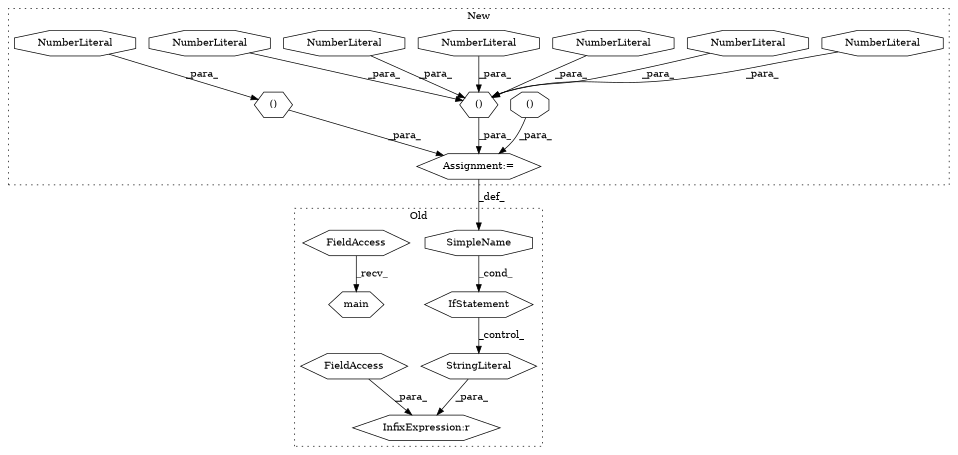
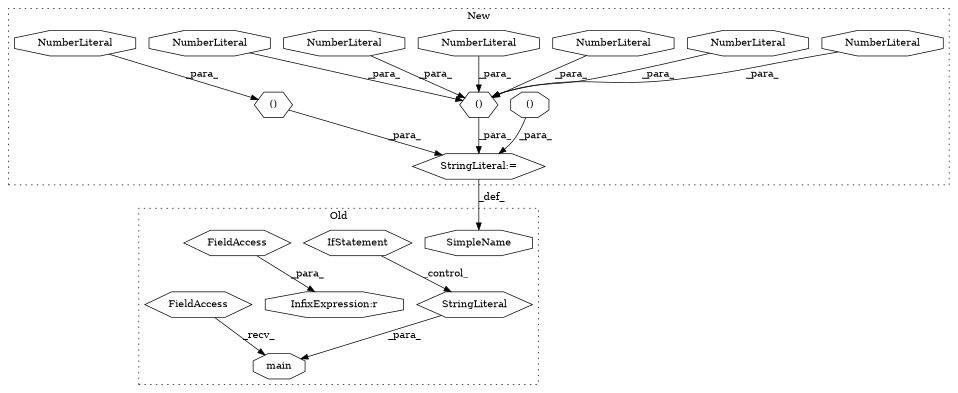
(479, 166) -> (479, 166)
(479, 270) -> none
(356, 305) -> (279, 366)
(455, 394) -> (375, 336)
(426, 428) -> (334, 305)
